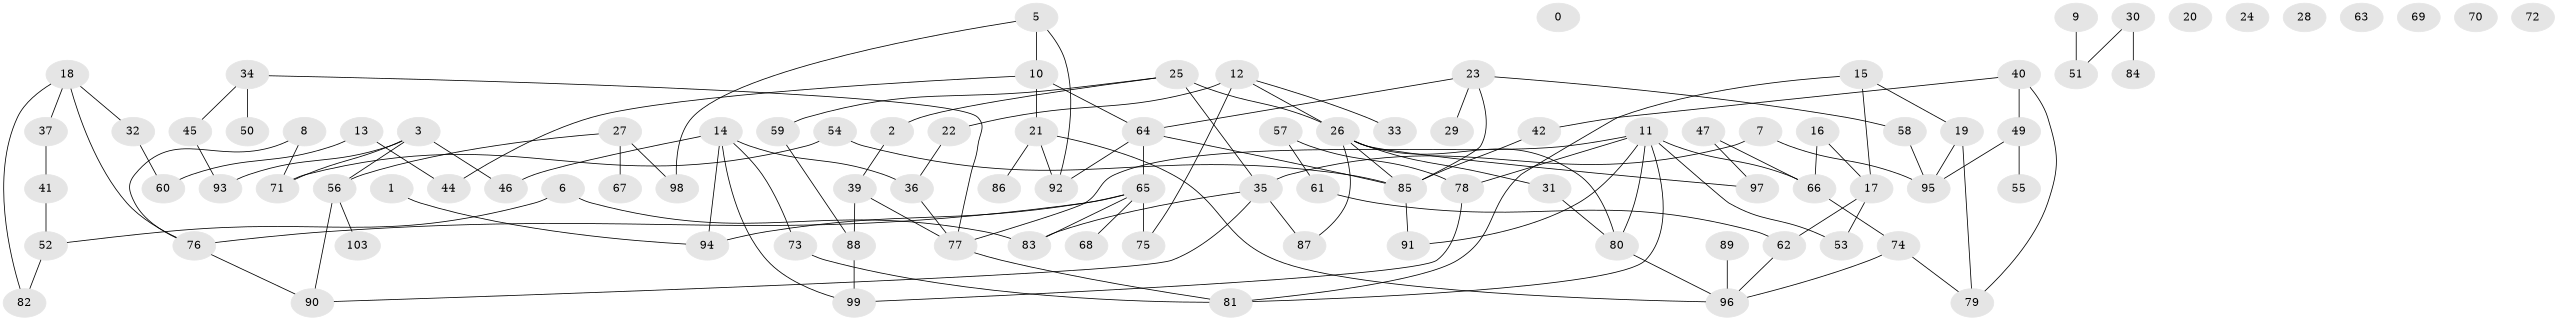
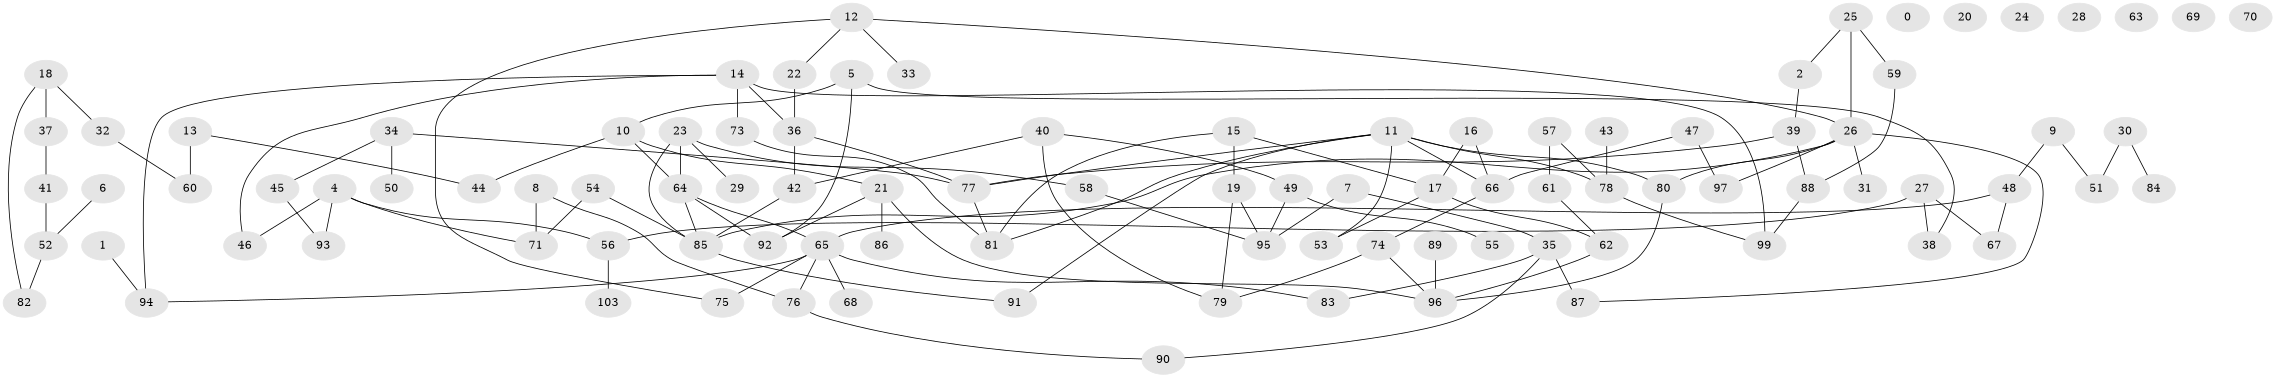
(2533, 17) -> none
(419, 132) -> (335, 189)
(1219, 132) -> none
none -> (1607, 132)
none -> (795, 158)
(107, 176) -> none
(677, 189) -> (1930, 246)
none -> (2010, 189)
(1583, 217) -> none
(686, 220) -> none
(324, 246) -> none
